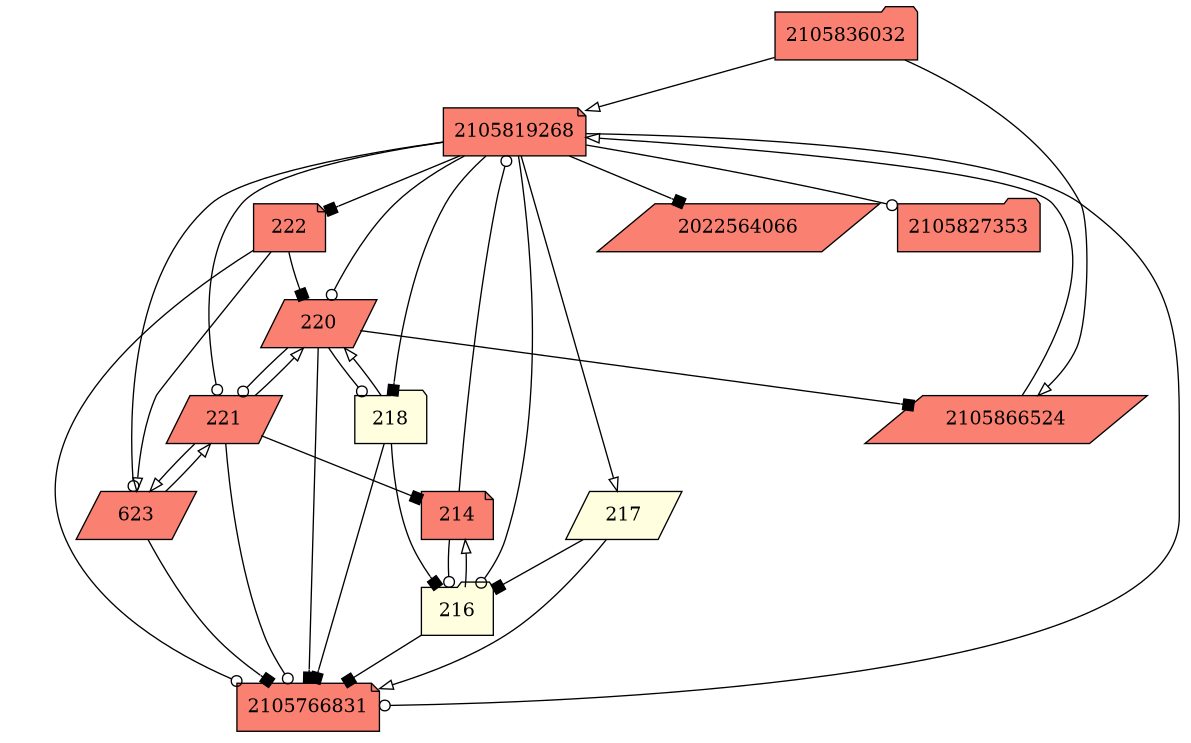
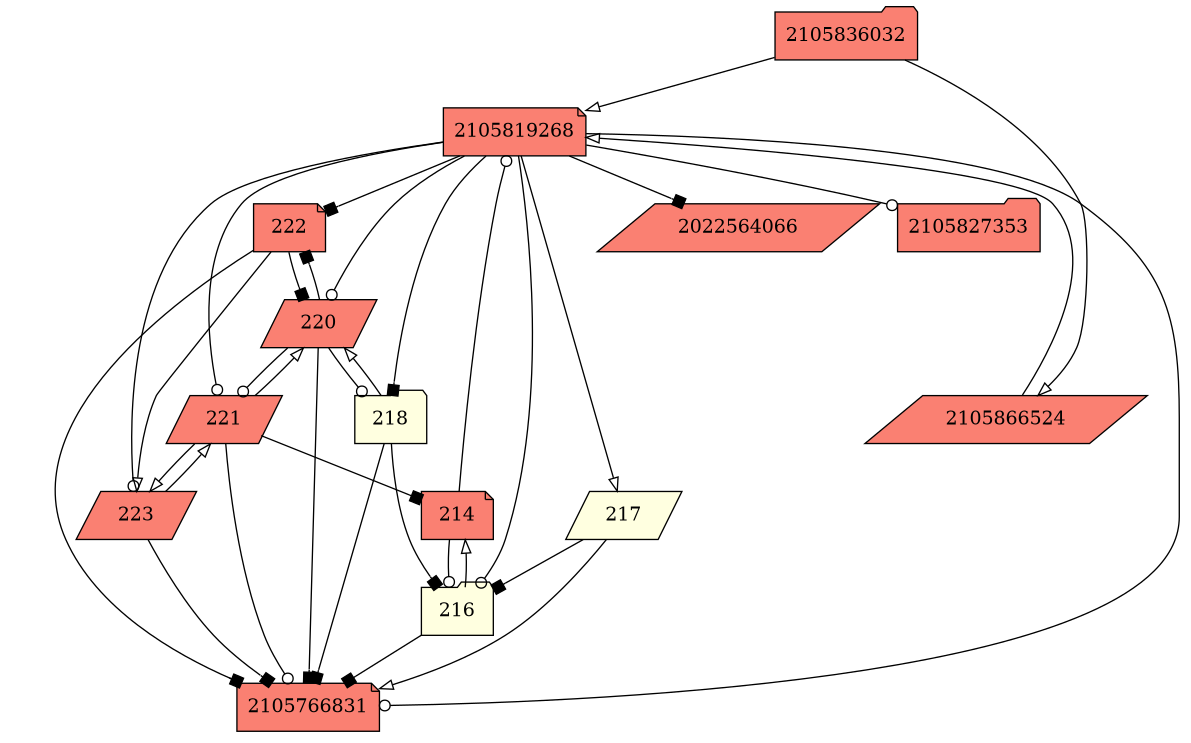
(630, 367) -> (315, 282)
(59, 465) -> (59, 465)
(136, 515) -> (136, 515)
